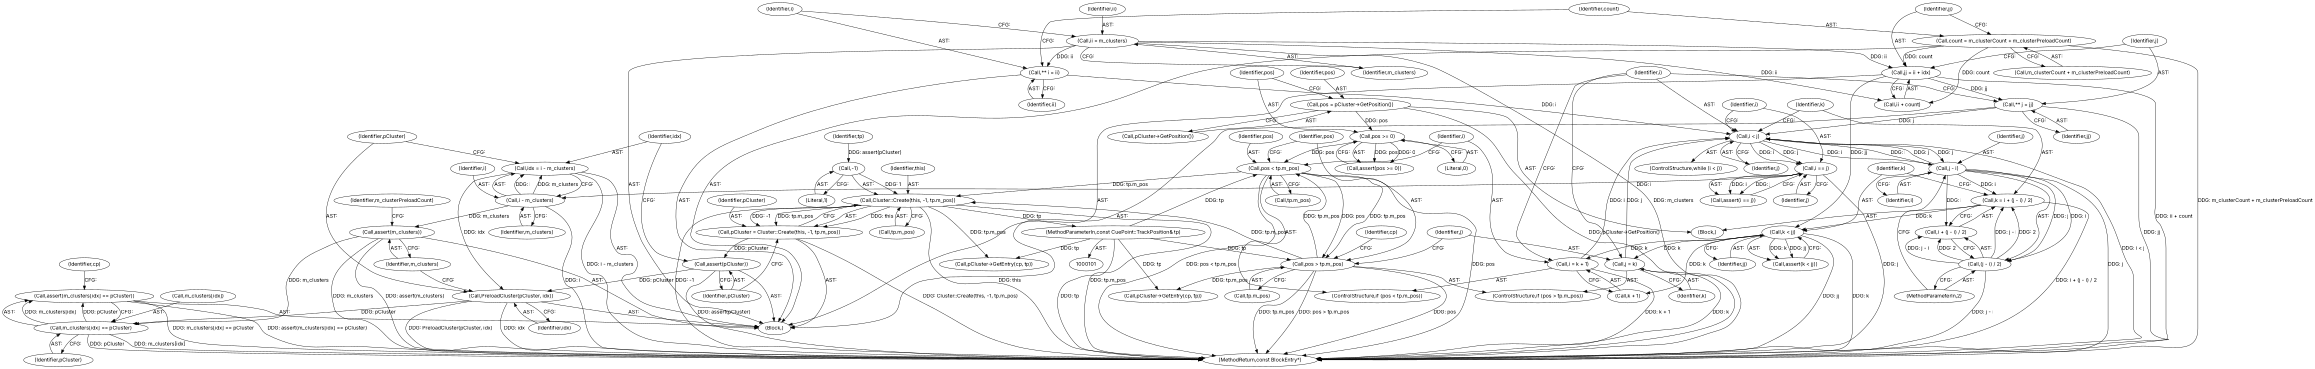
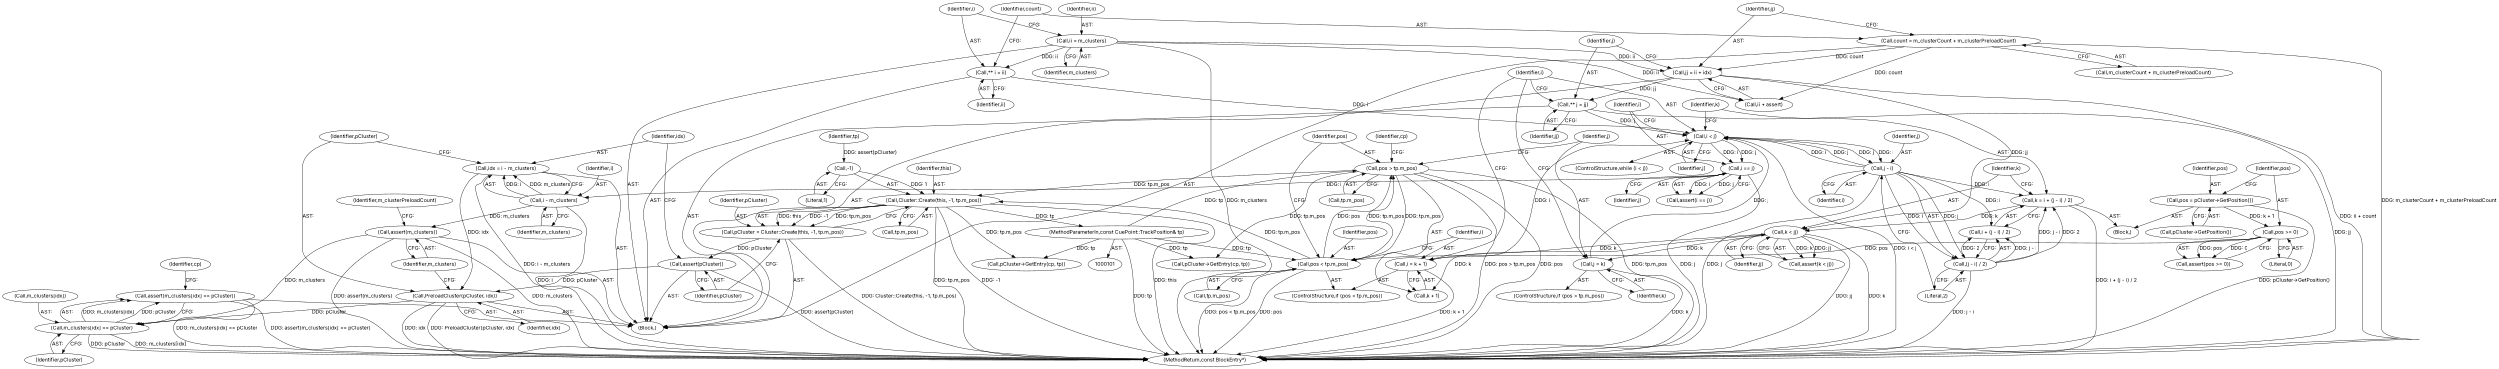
(1902, 105) -> (1764, 105)
(1377, 121) -> (2262, 217)
(1419, 273) -> (1423, 251)
(1934, 296) -> (1936, 296)
